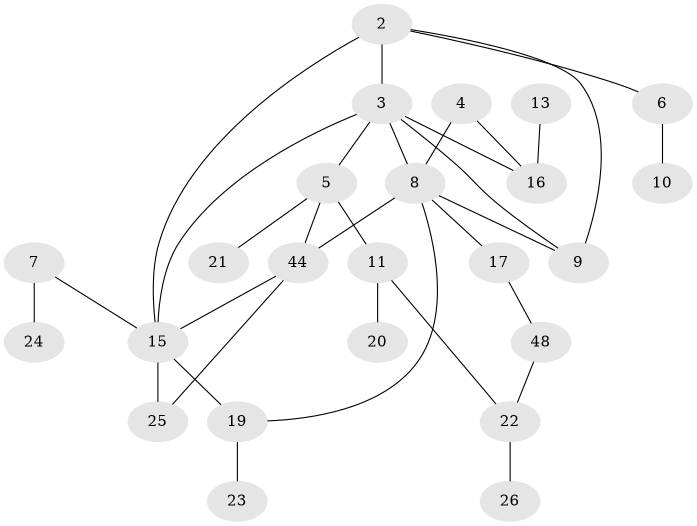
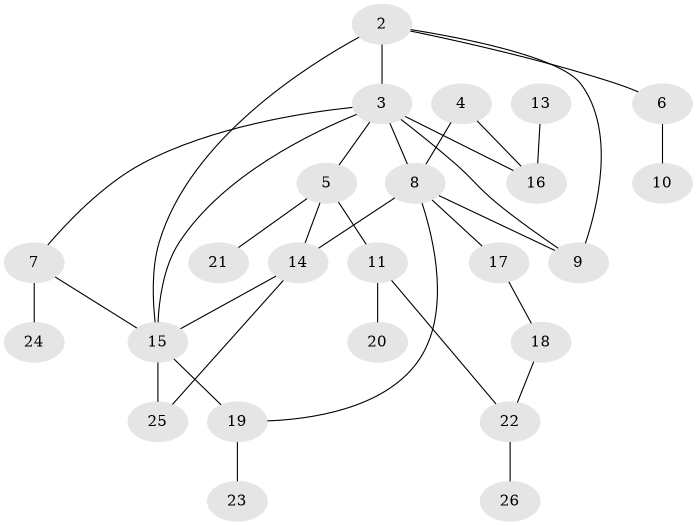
none -> (185, 145)
(298, 263) -> (298, 263)
(541, 342) -> (541, 342)
